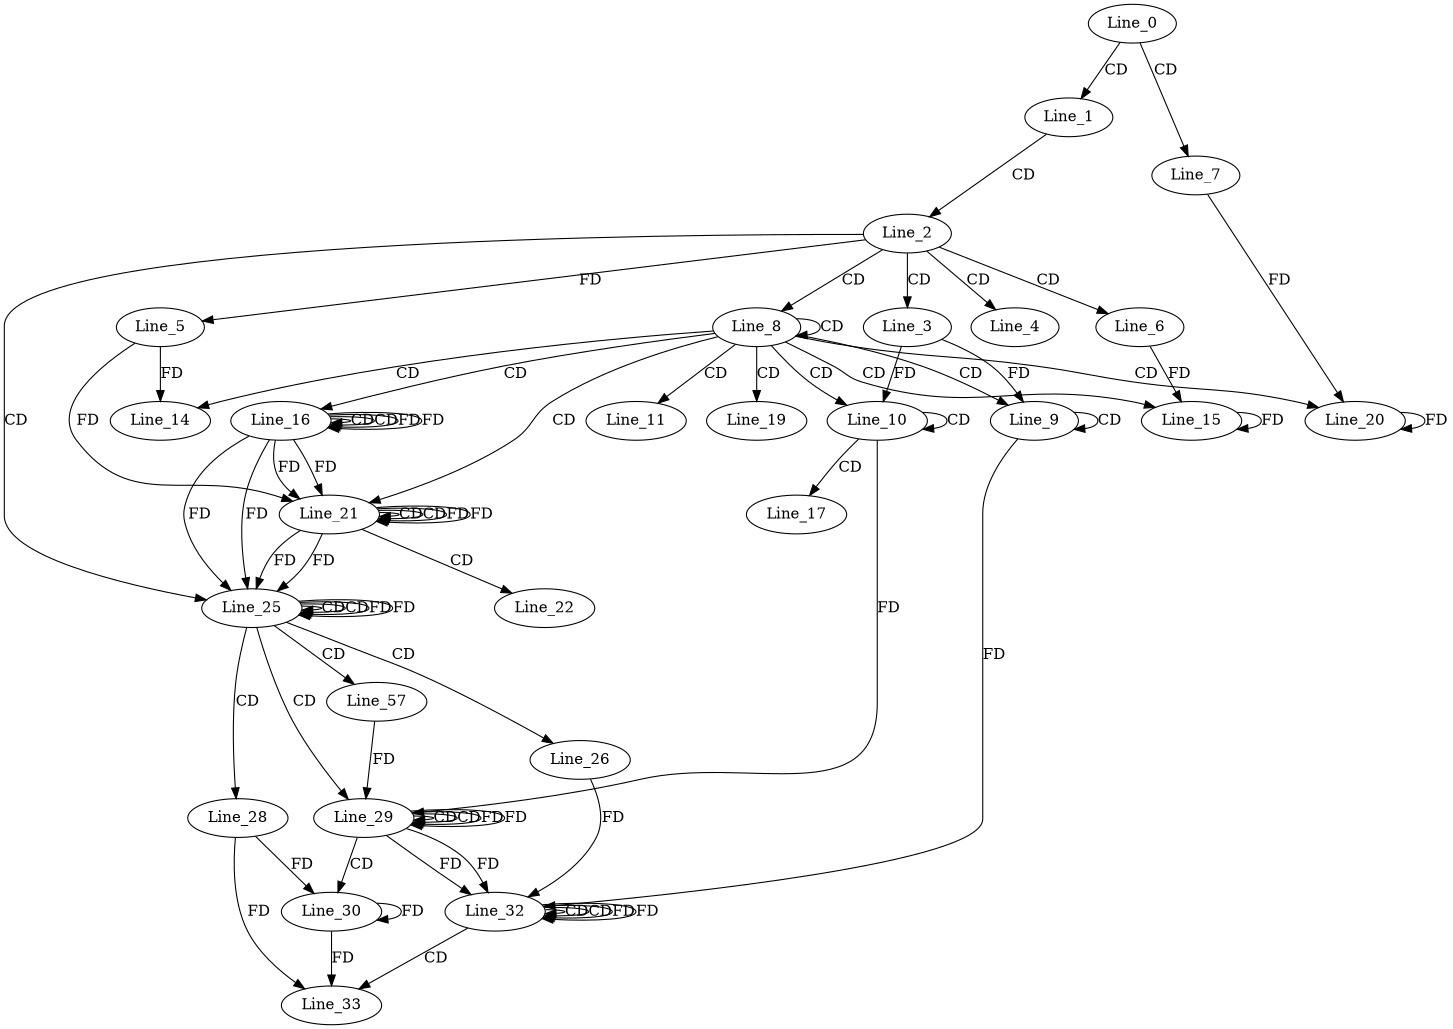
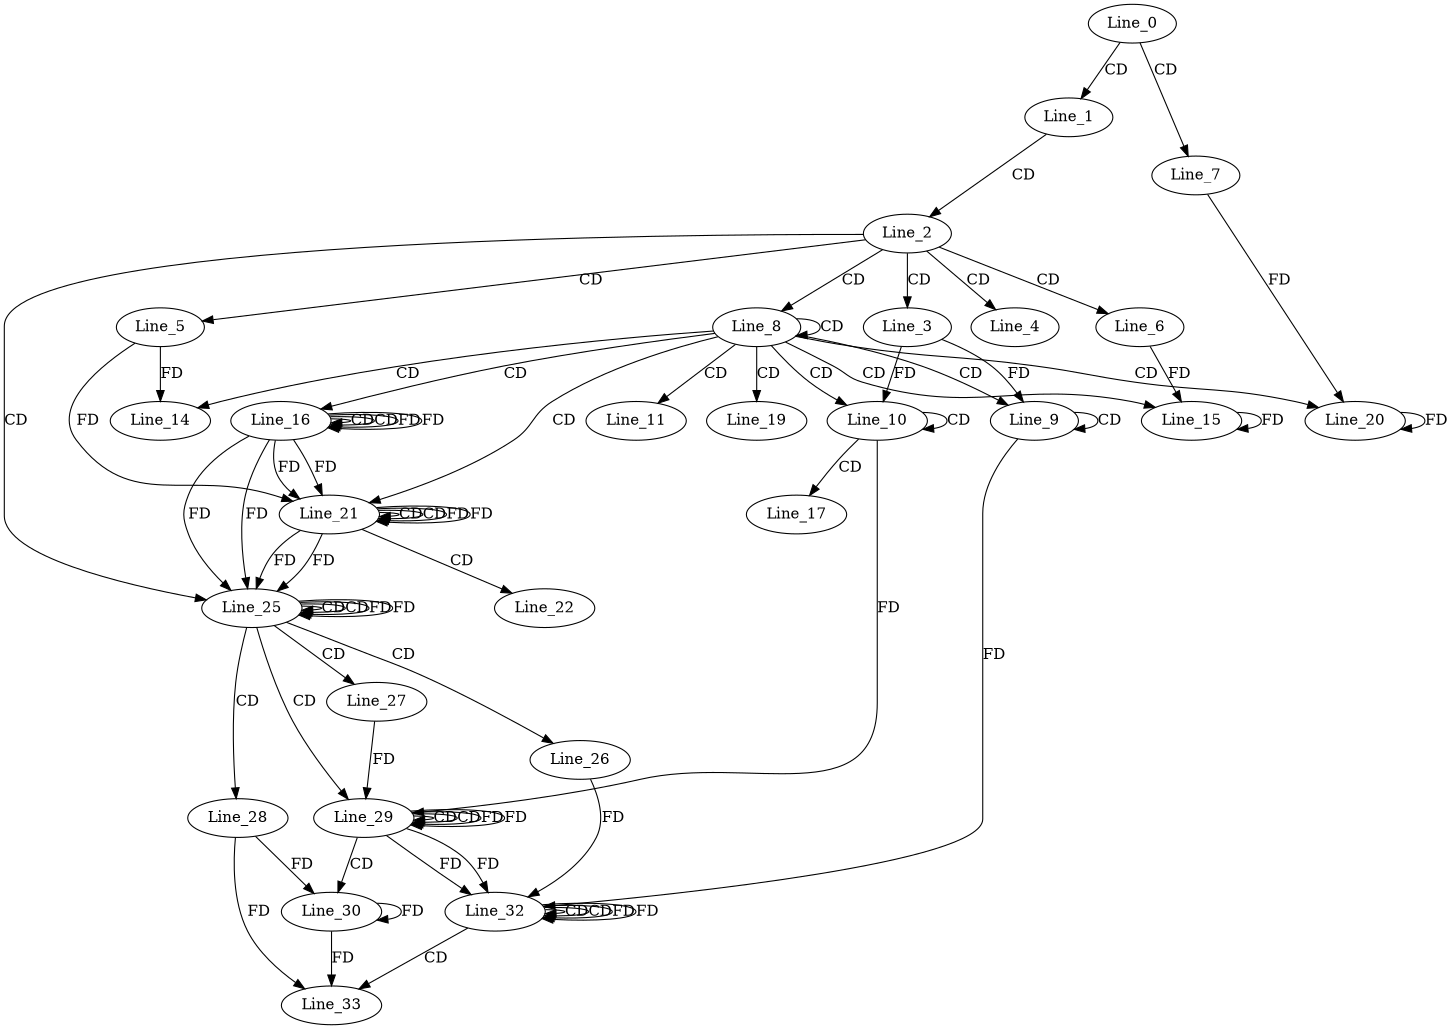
(591, 280) -> (591, 280)
(377, 702) -> (377, 702)
